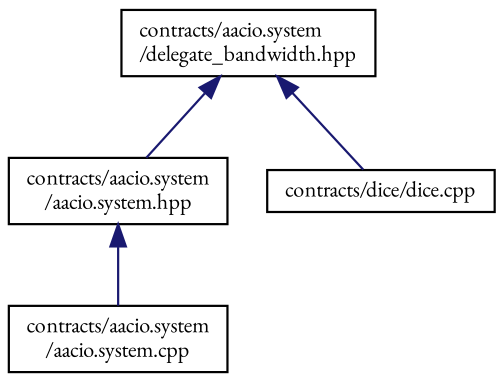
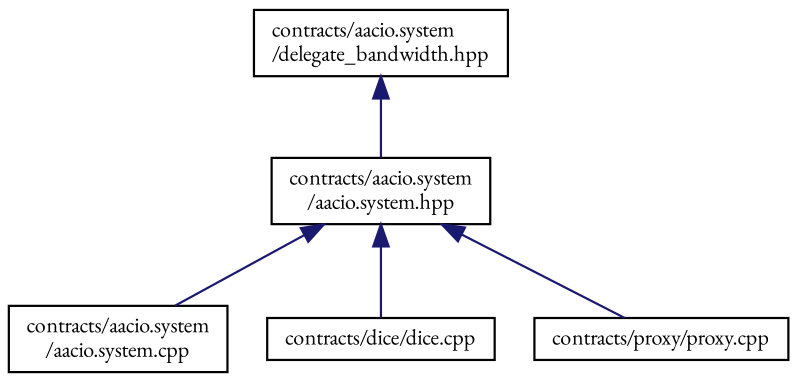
(328, 131) -> (381, 282)
none -> (661, 339)
